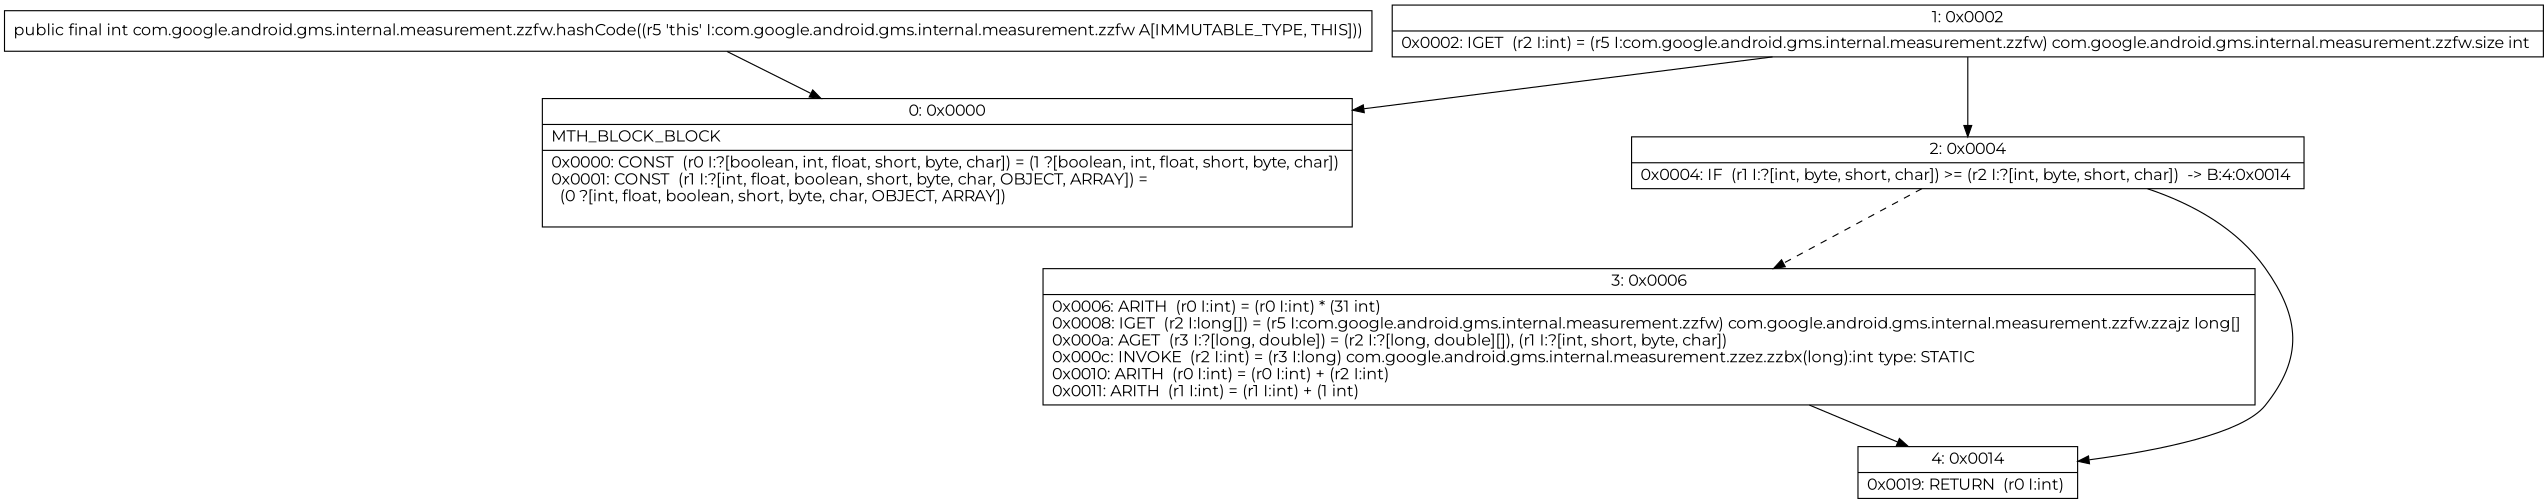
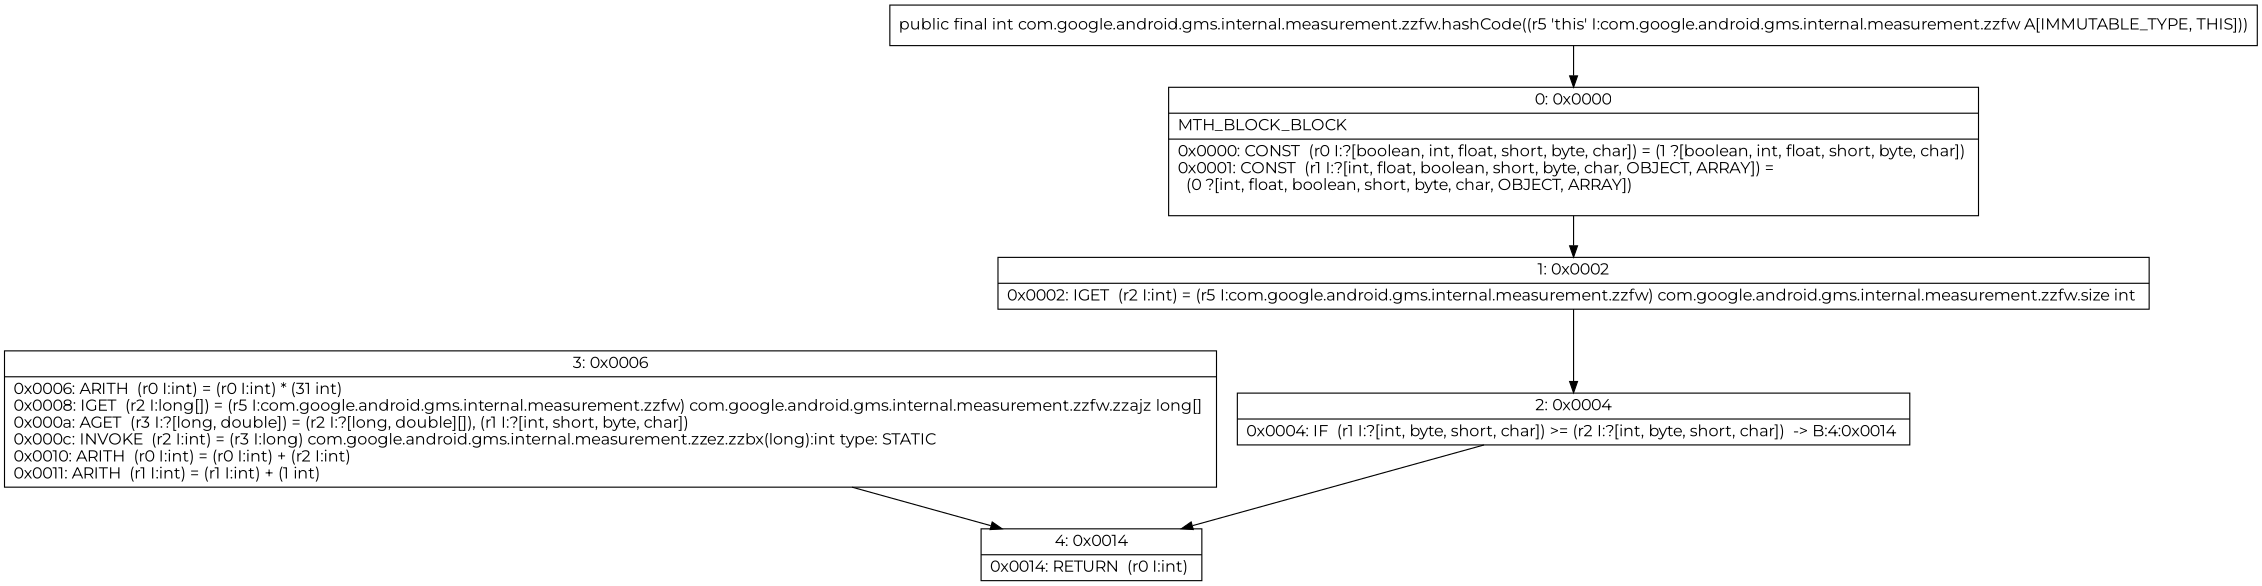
(1568, 83) -> (1574, 231)
(1853, 226) -> none
(1968, 485) -> (1091, 567)
